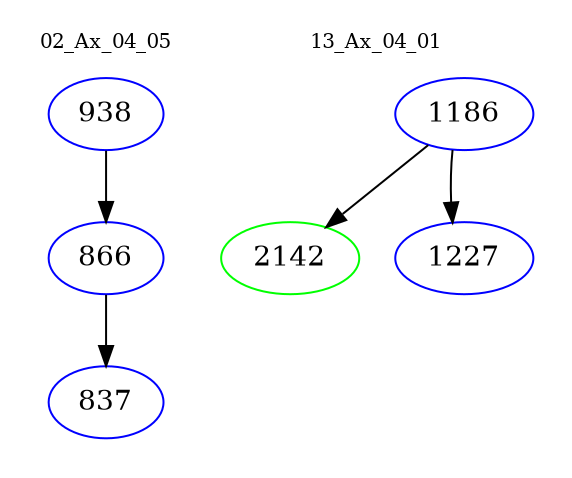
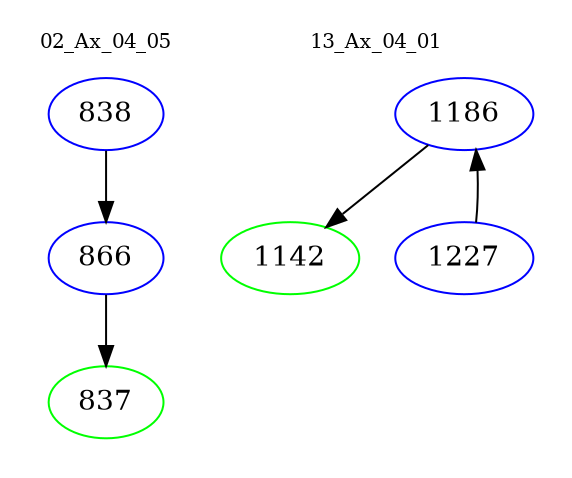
(106, 114) -> (106, 114)
(451, 176) -> (478, 197)
(290, 258) -> (290, 258)
(106, 402) -> (106, 402)
